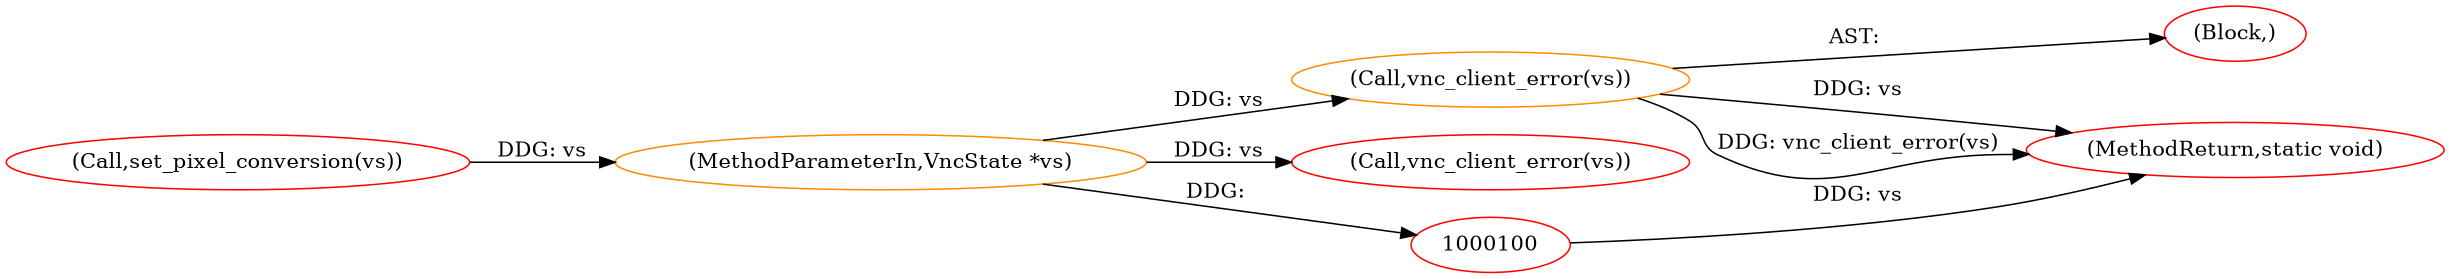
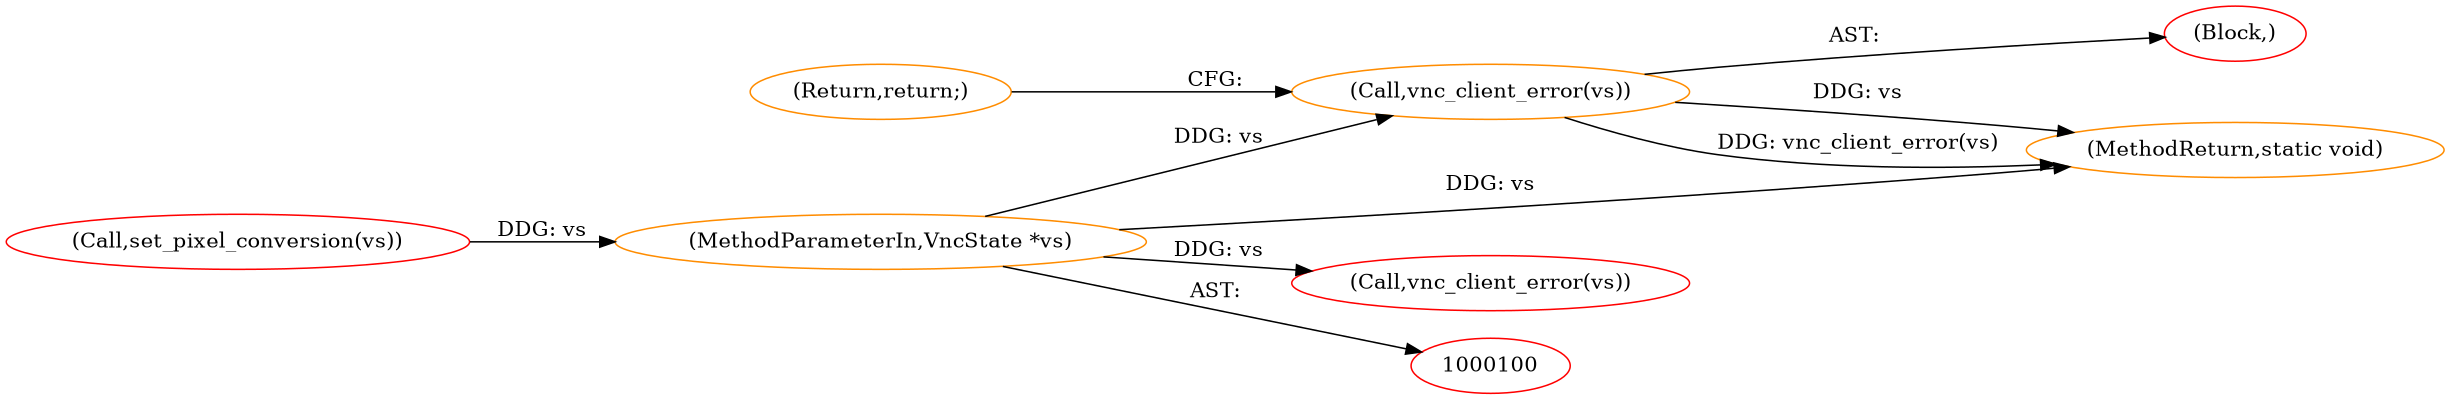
none -> (881, 92)
(2235, 150) -> (2235, 150)
(1219, 192) -> (1219, 292)
(1852, 225) -> (1587, 202)
